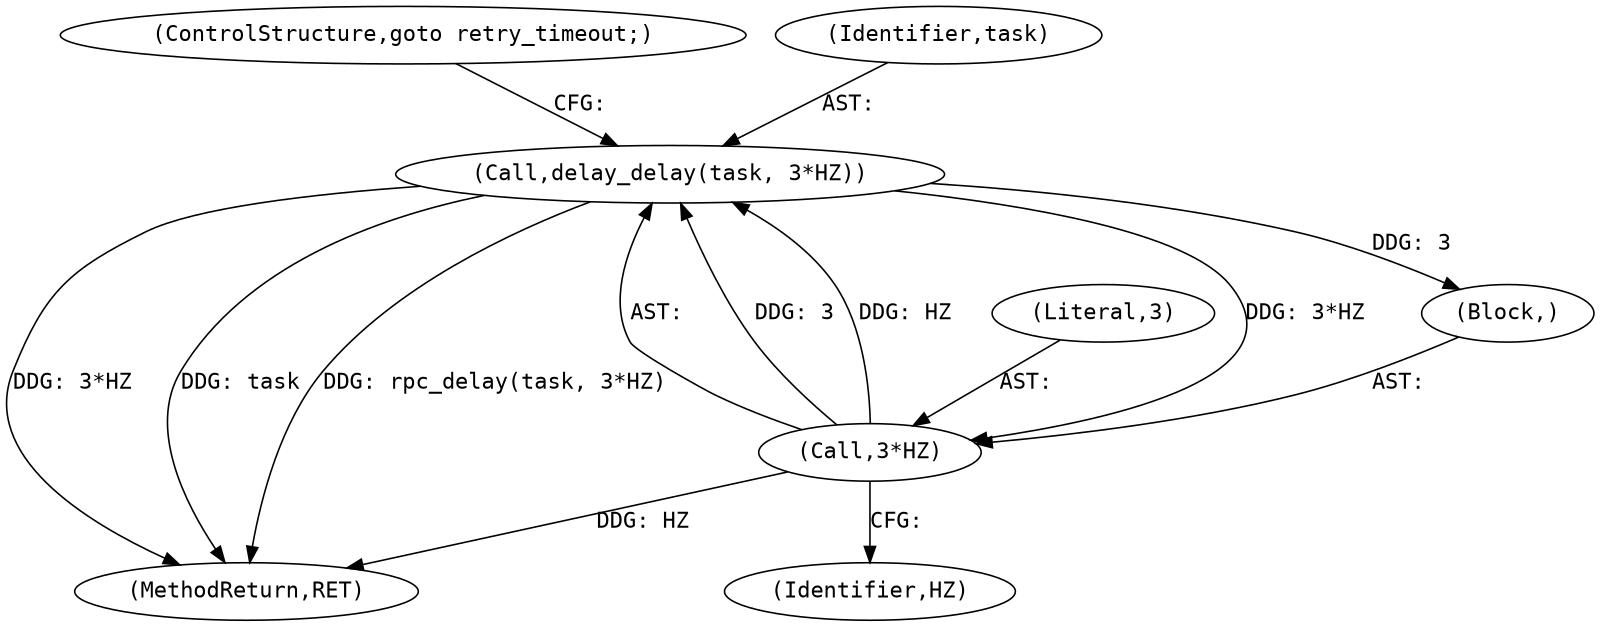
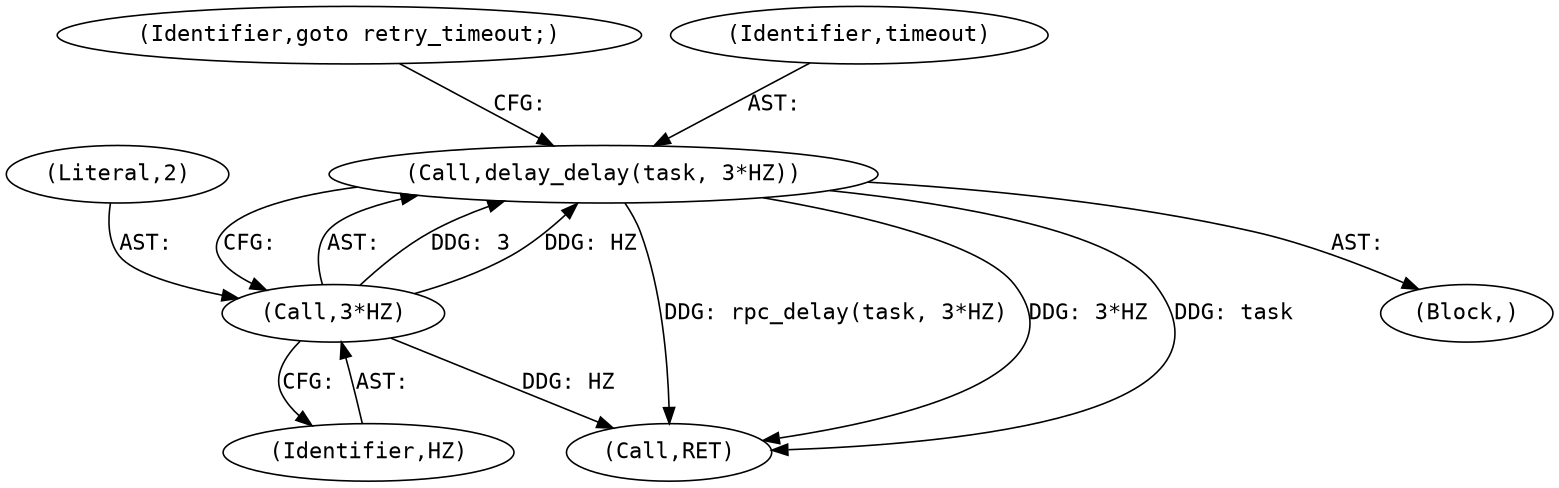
(403, 35) -> (349, 35)
(939, 35) -> (859, 35)
(1412, 244) -> (1364, 244)
(1103, 313) -> (118, 174)
(1306, 313) -> (257, 244)
(1230, 409) -> (354, 390)
(246, 591) -> (669, 452)
